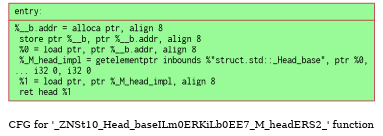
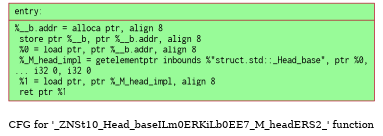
(44, 92) -> (41, 92)
